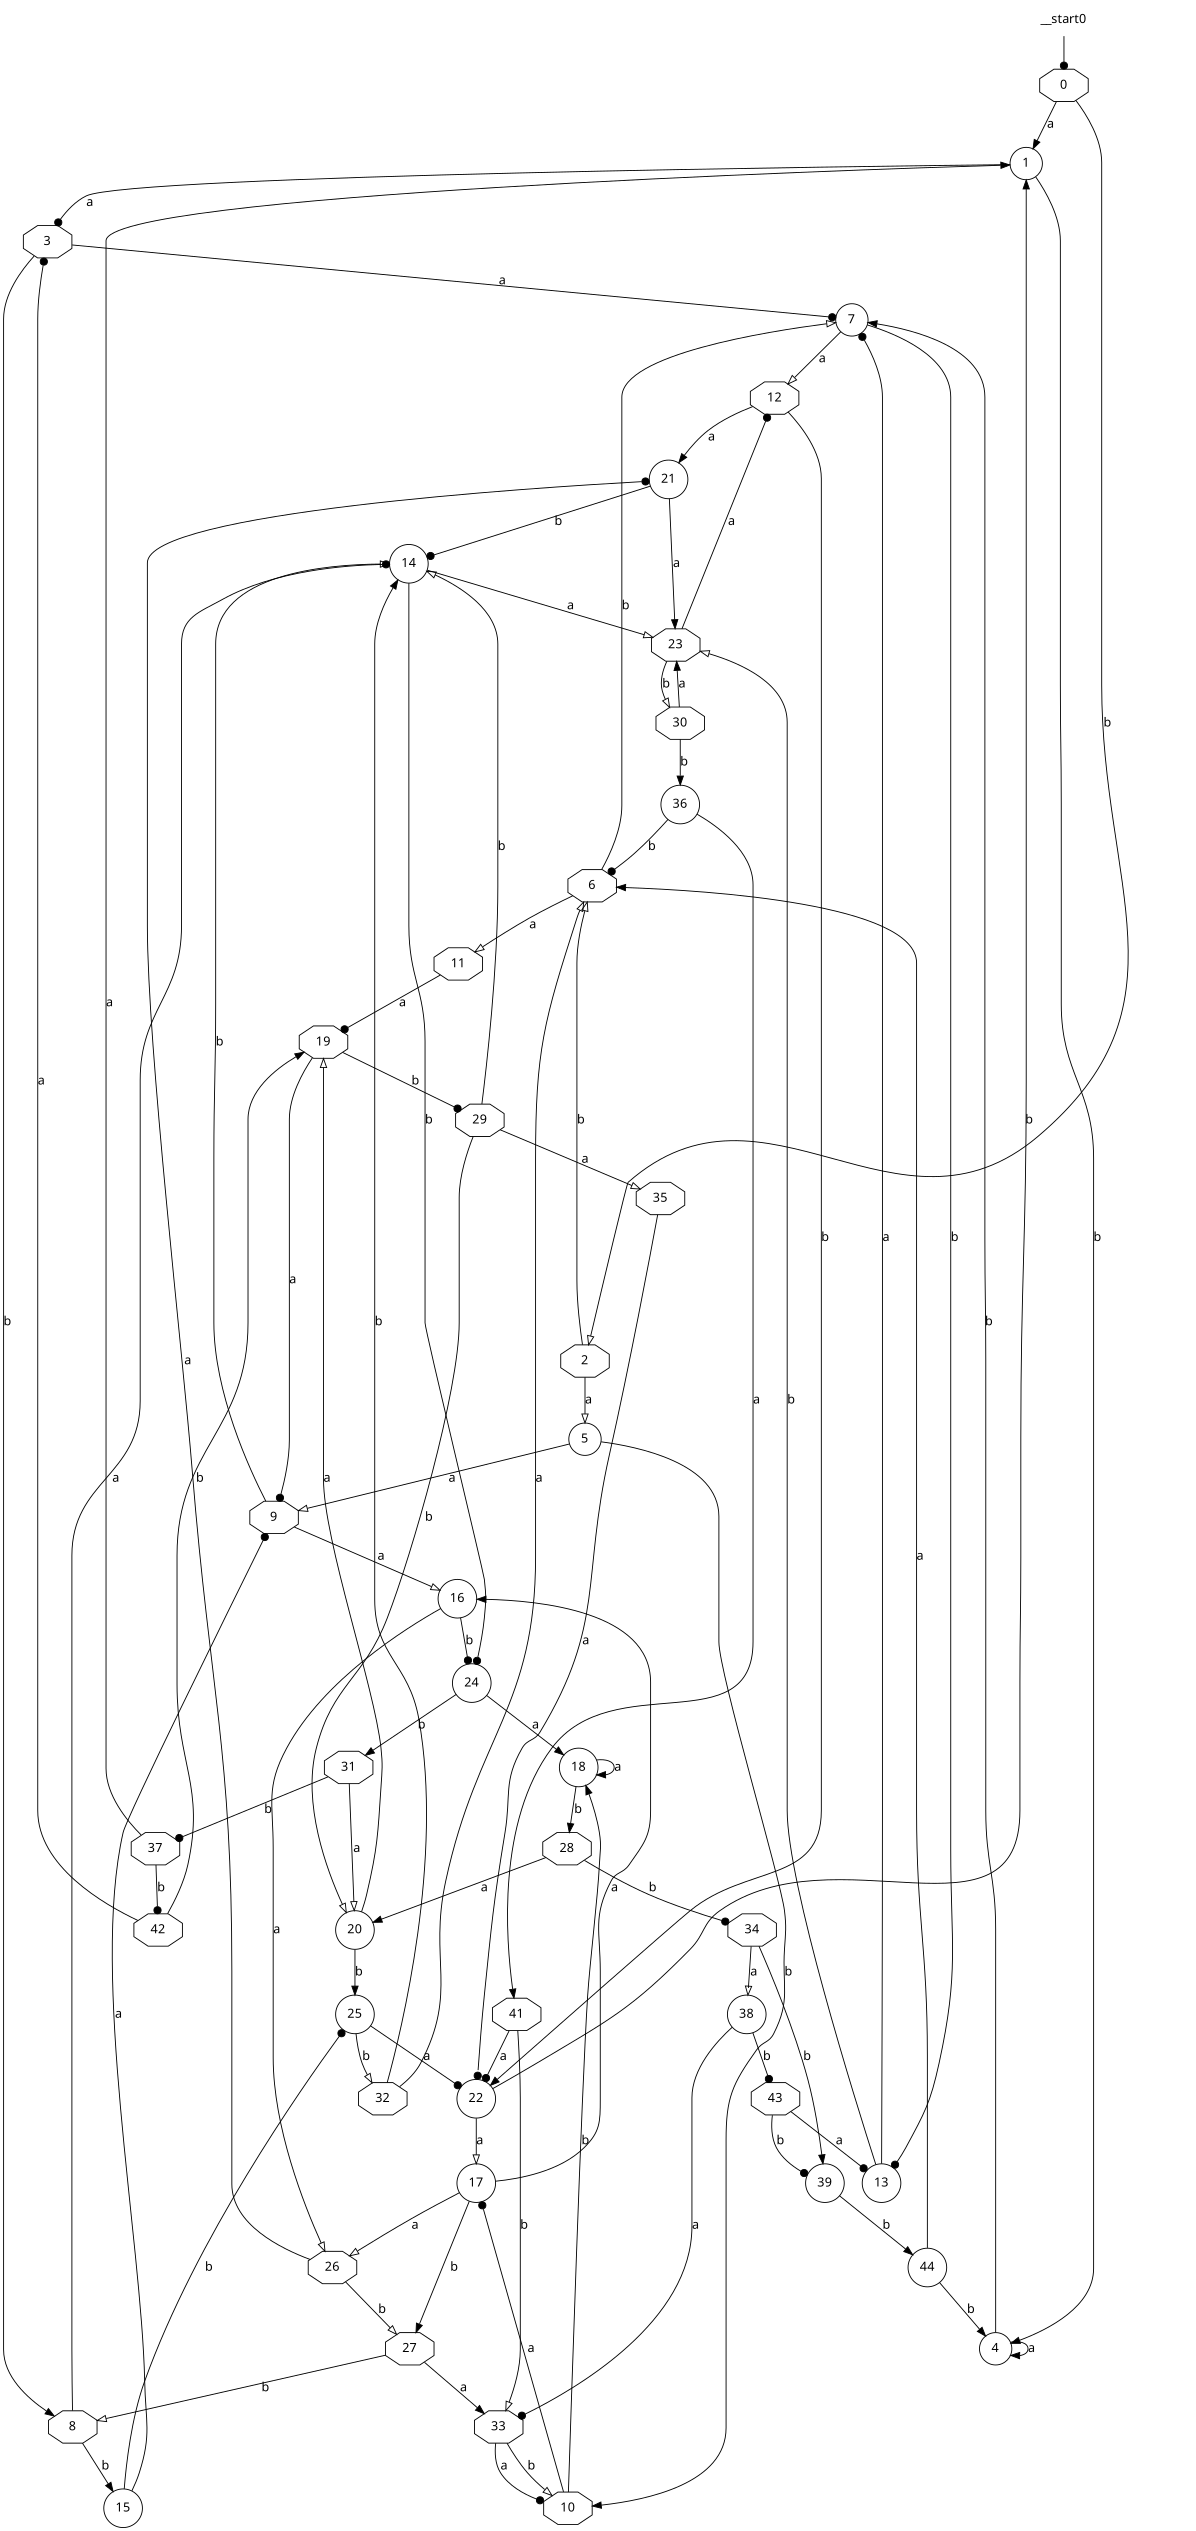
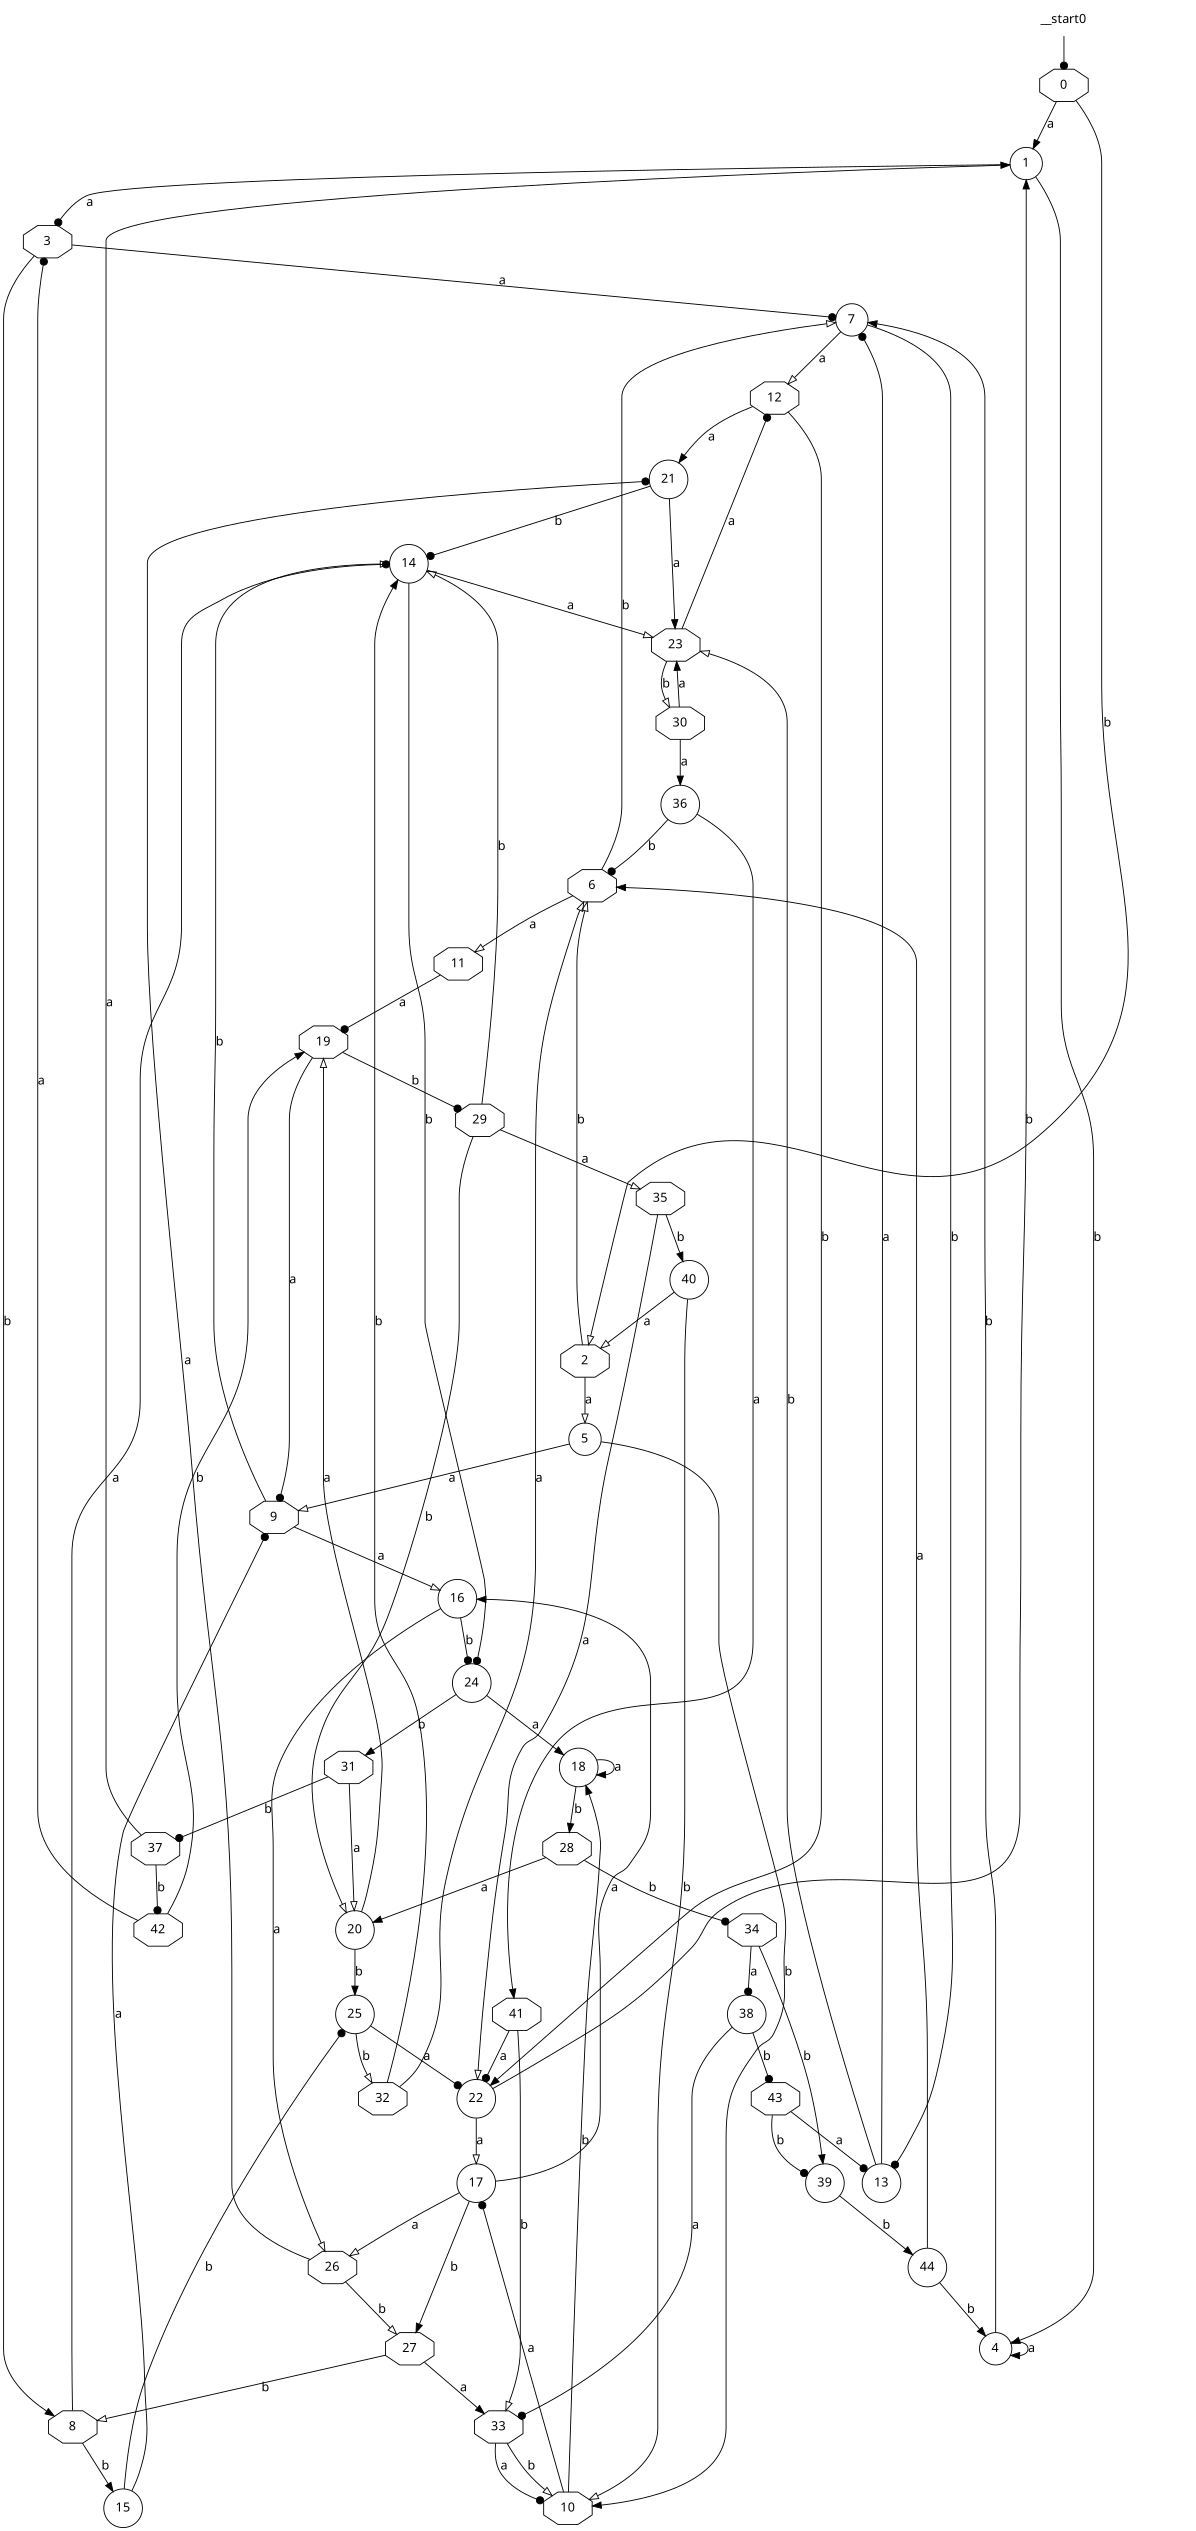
(684, 762) -> (684, 762)
none -> (689, 1280)
(578, 1649) -> (578, 1649)
(750, 1967) -> (750, 1967)
